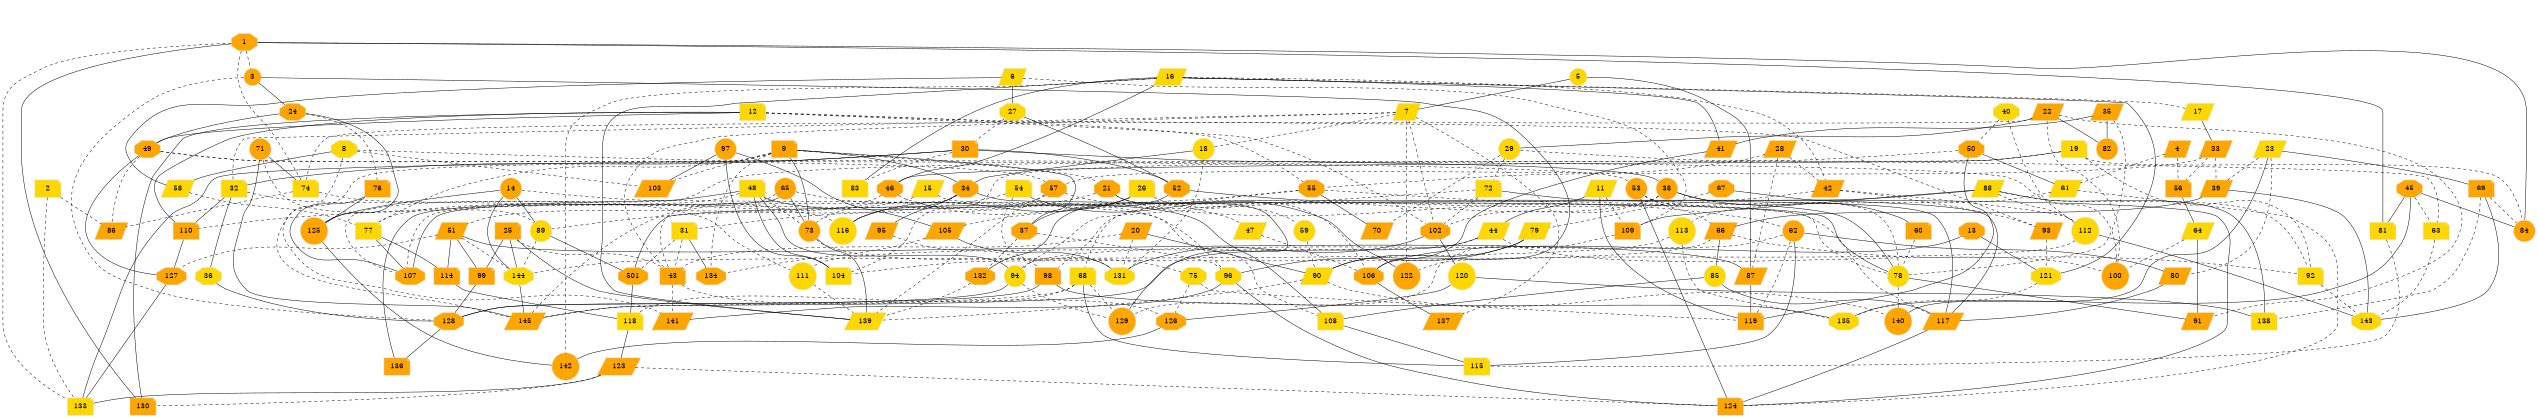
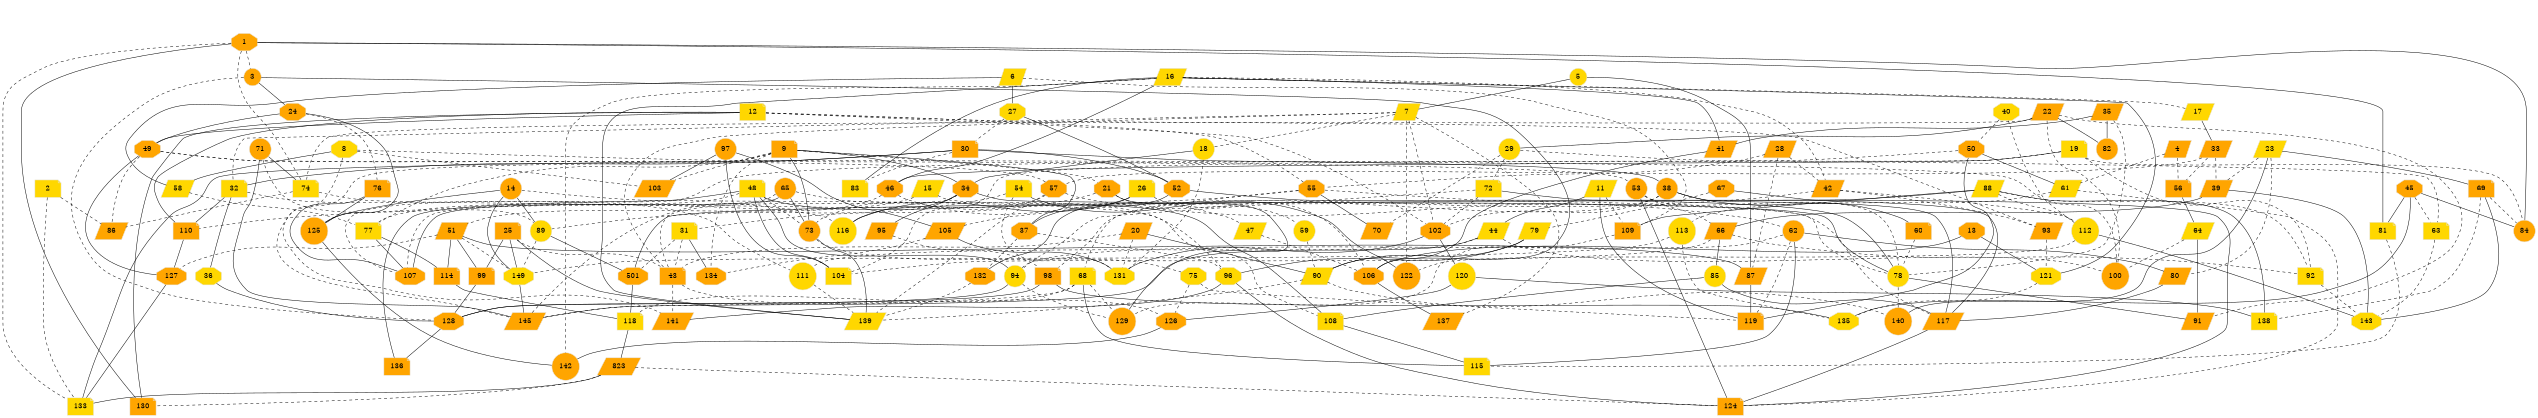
(519, 276) -> (519, 276)
(619, 367) -> (619, 367)
